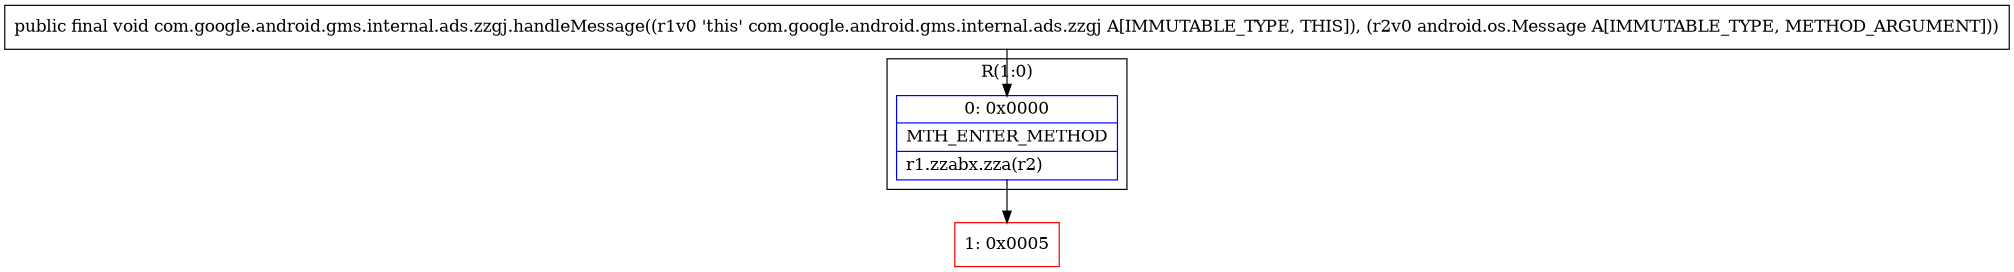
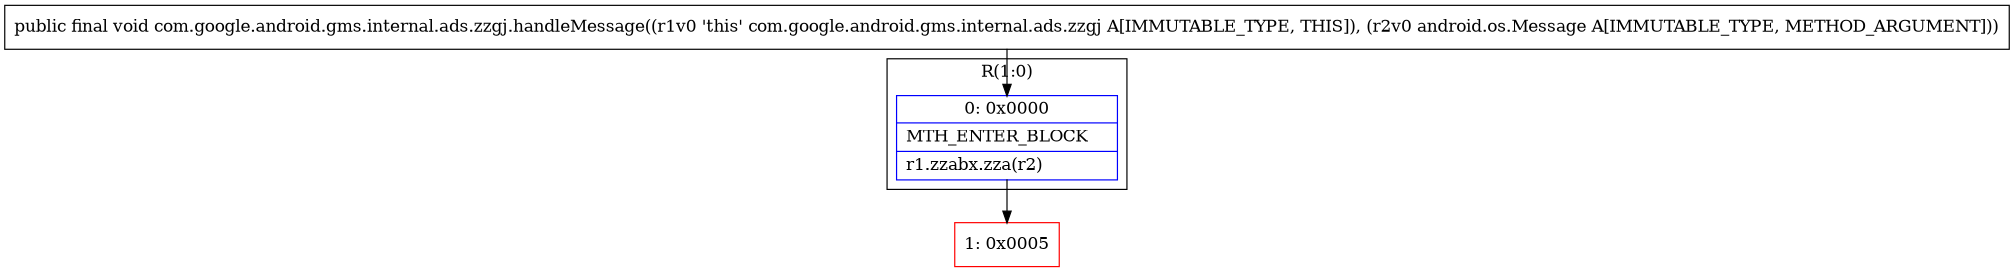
(1007, 137) -> (998, 137)
